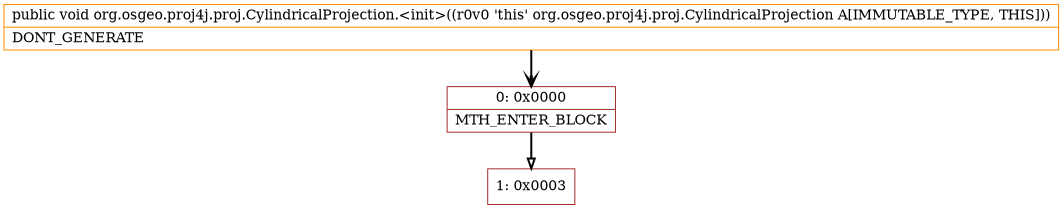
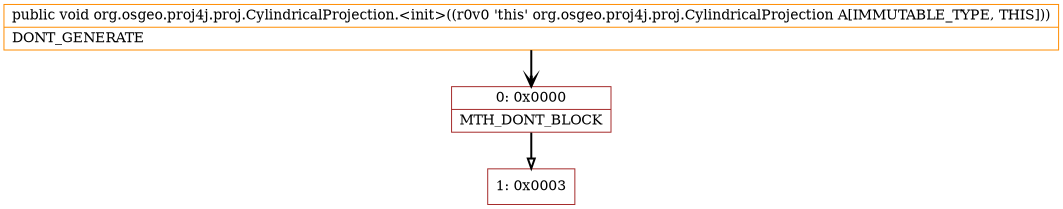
(531, 120) -> (531, 120)
